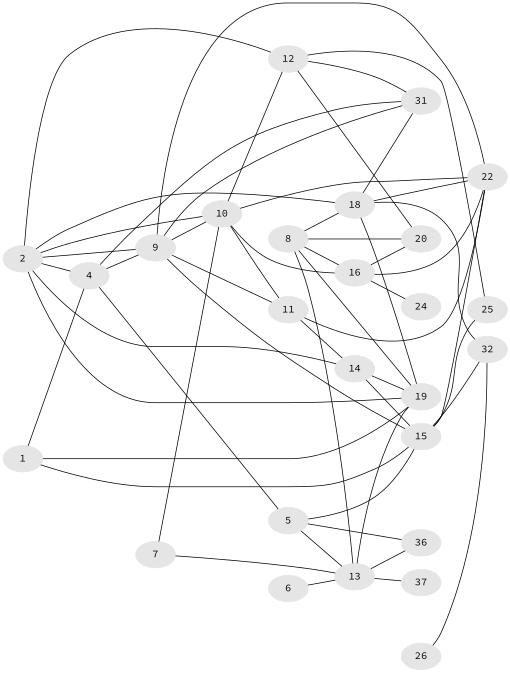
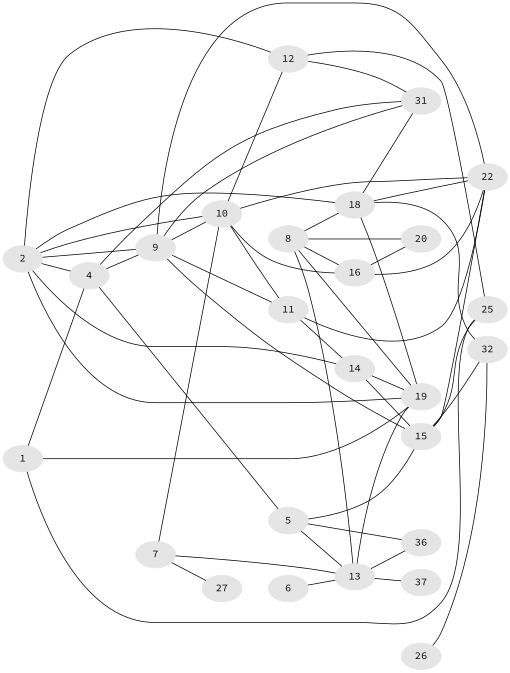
(355, 149) -> none
(421, 307) -> none
(228, 487) -> (341, 622)
none -> (222, 589)
